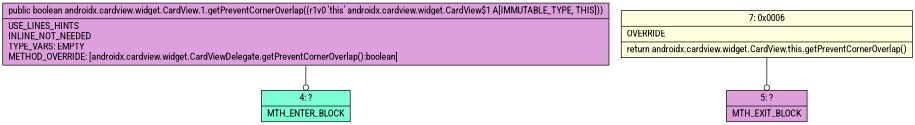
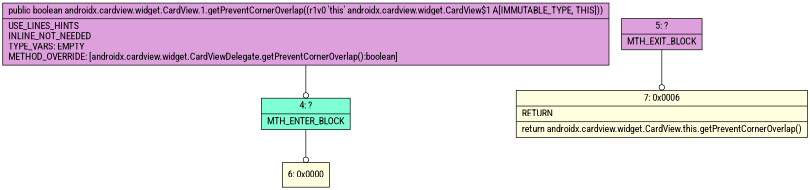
(646, 34) -> (537, 114)
(767, 71) -> (662, 67)
none -> (306, 175)
